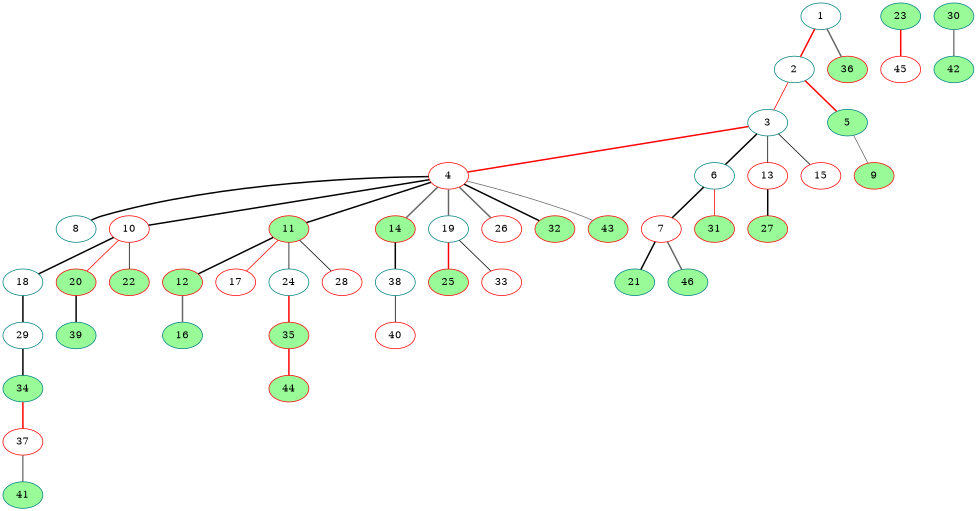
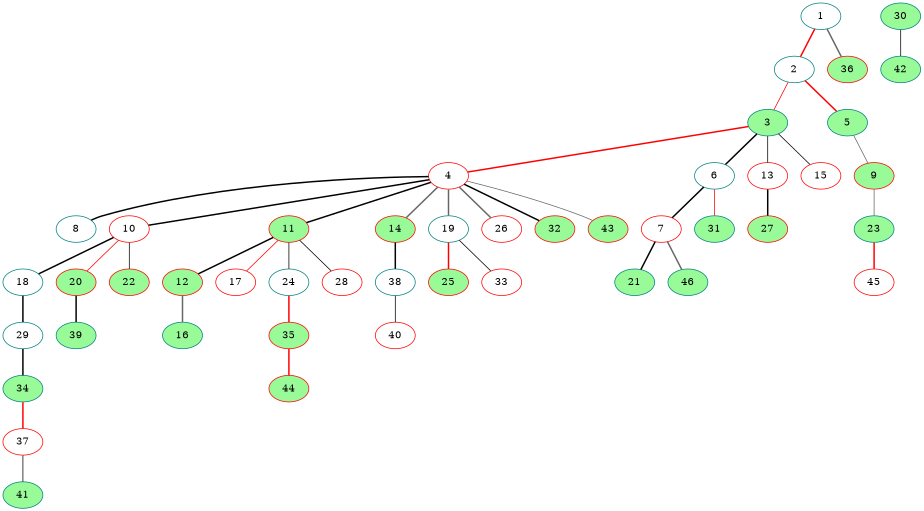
(768, 123) -> (768, 123)
none -> (874, 203)
(715, 229) -> (715, 229)
